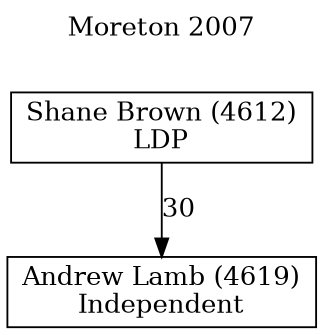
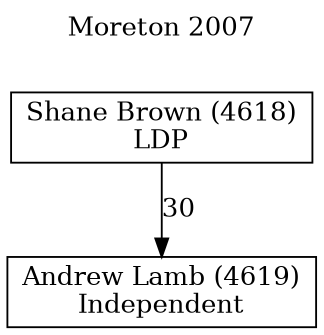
(162, 128) -> (162, 128)
